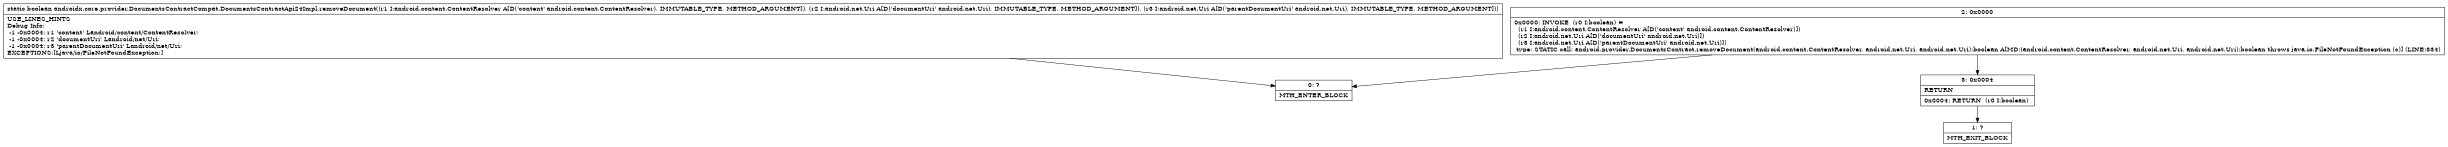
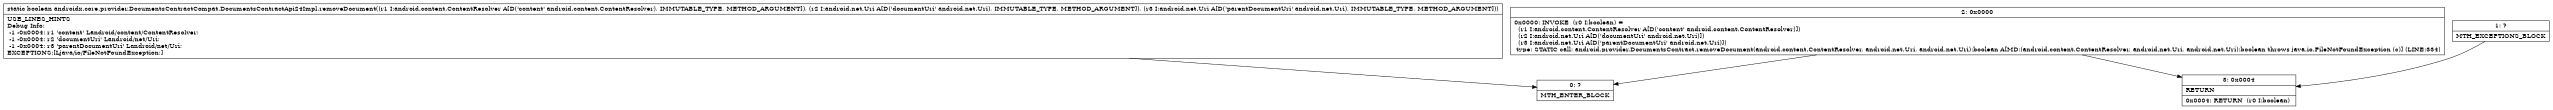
(1978, 112) -> (2395, 72)
(1978, 138) -> (2501, 36)
